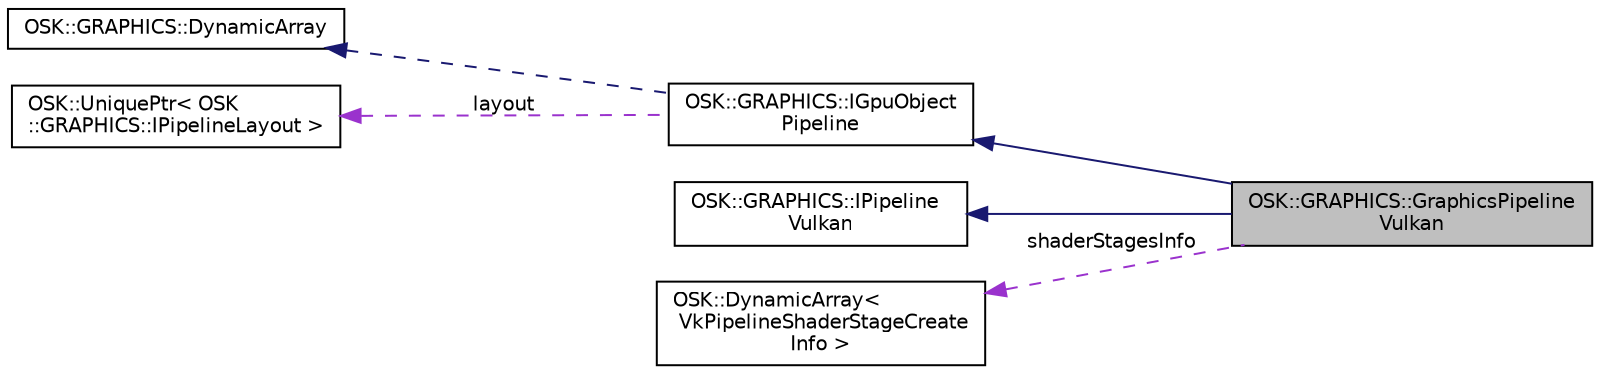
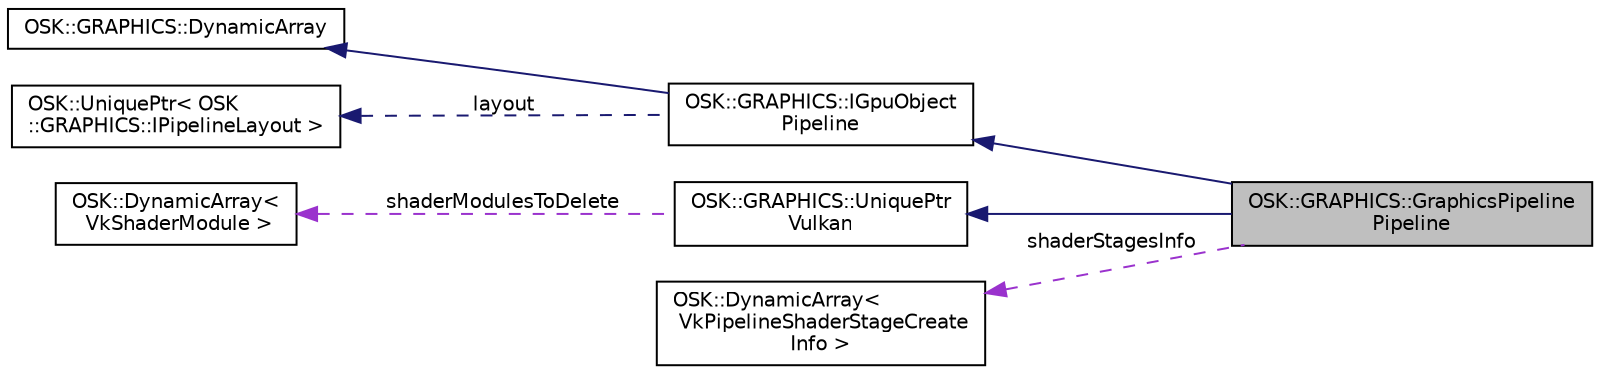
(508, 71) -> (508, 71)
(515, 115) -> (515, 115)
none -> (176, 214)
(821, 214) -> (821, 214)
(1412, 214) -> (1412, 214)
